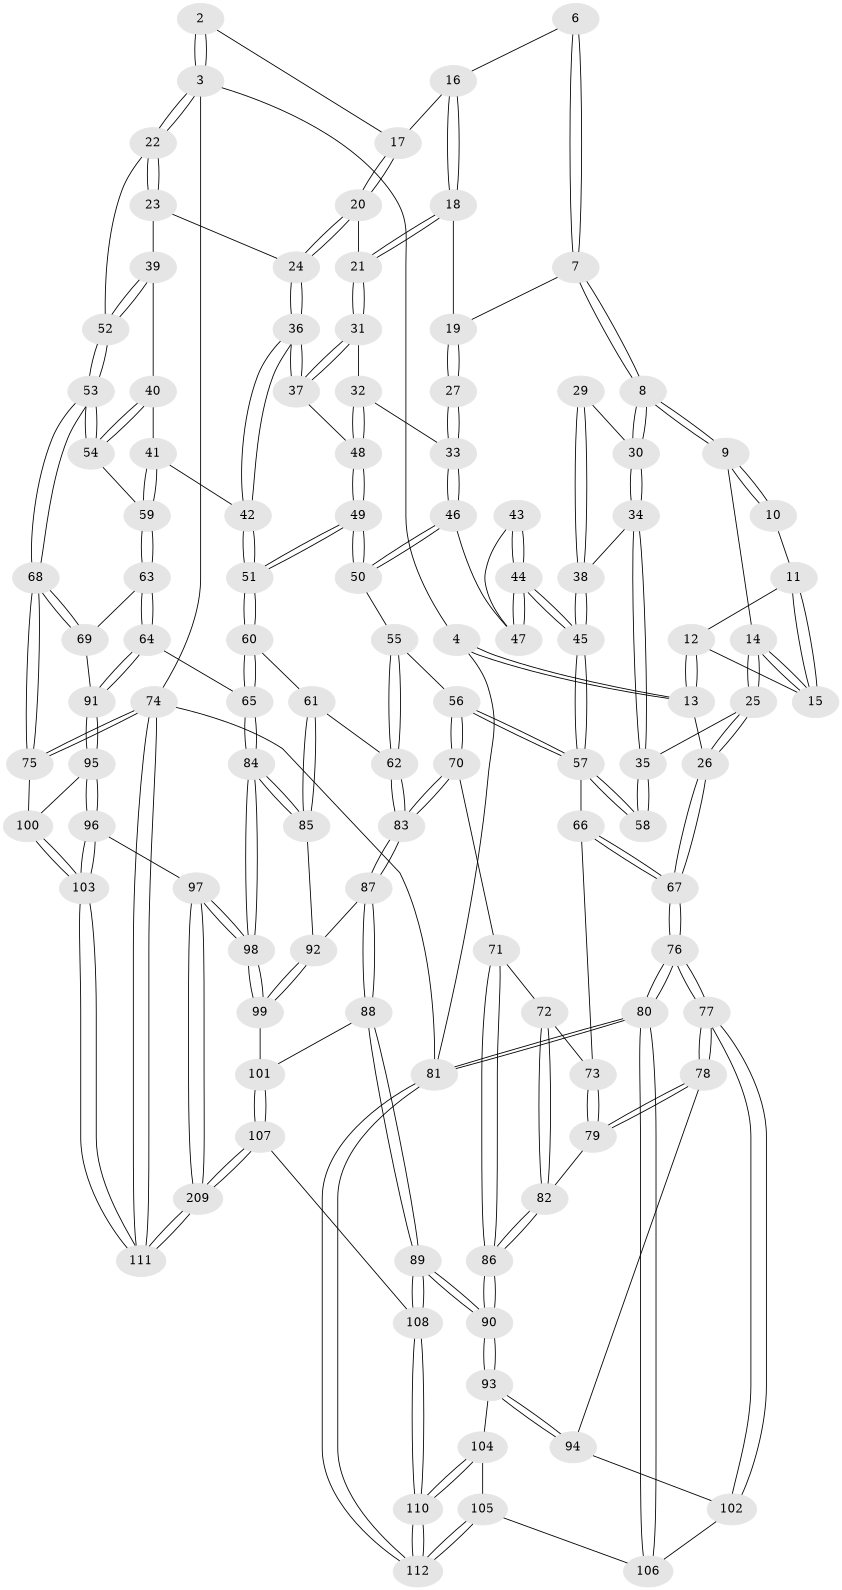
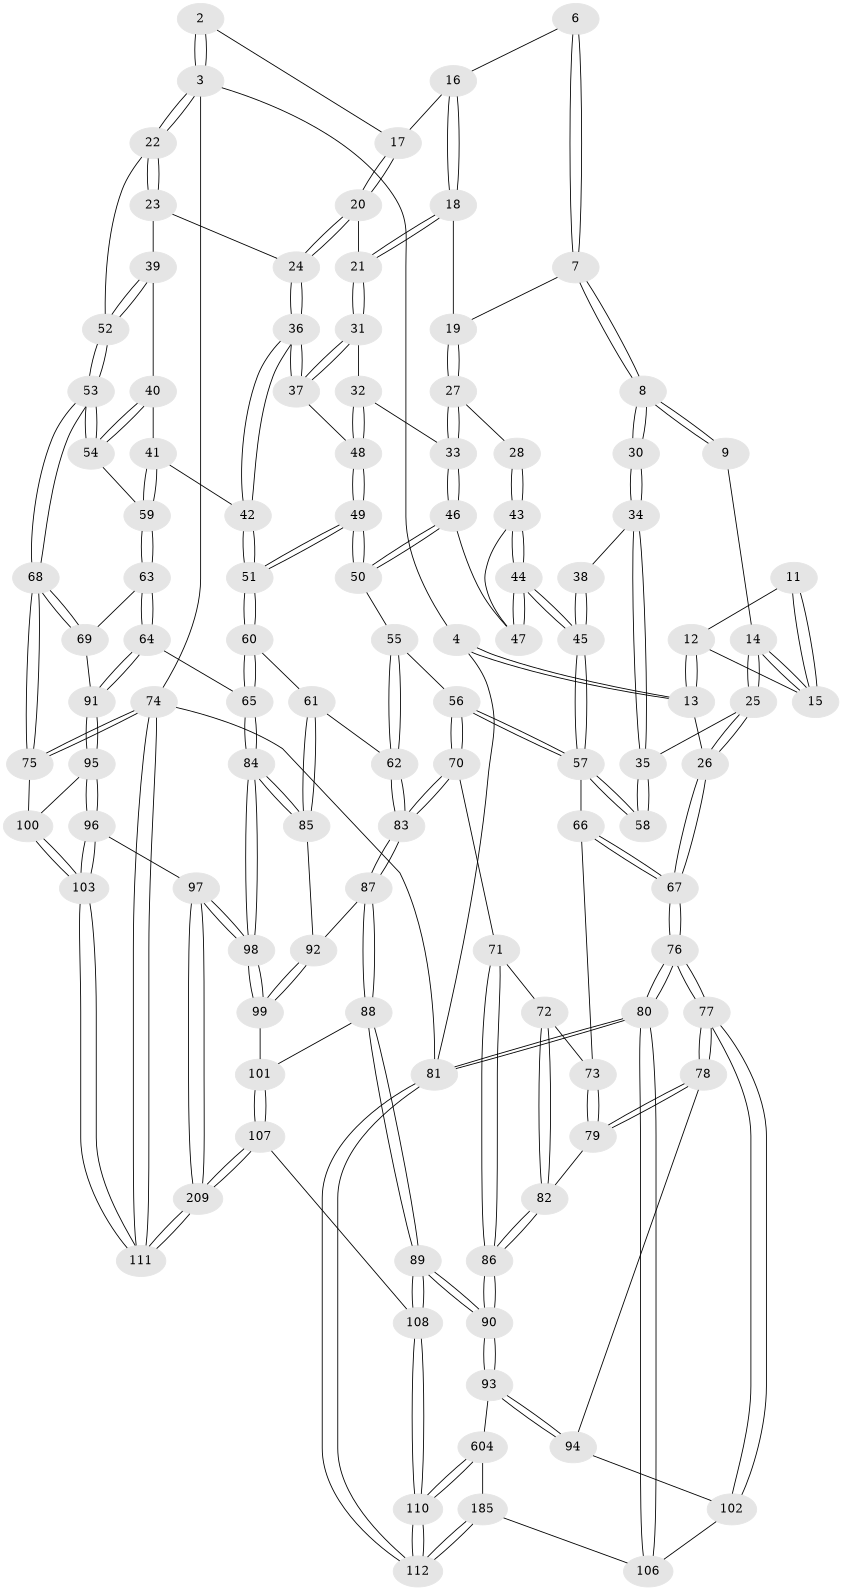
(581, 392) -> none
none -> (517, 454)
(773, 516) -> none
(483, 1447) -> (483, 1447)
(483, 1509) -> (483, 1509)
